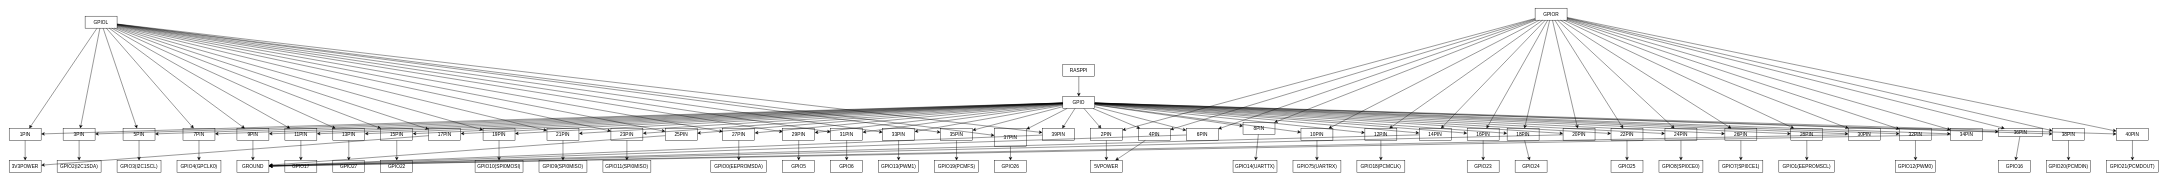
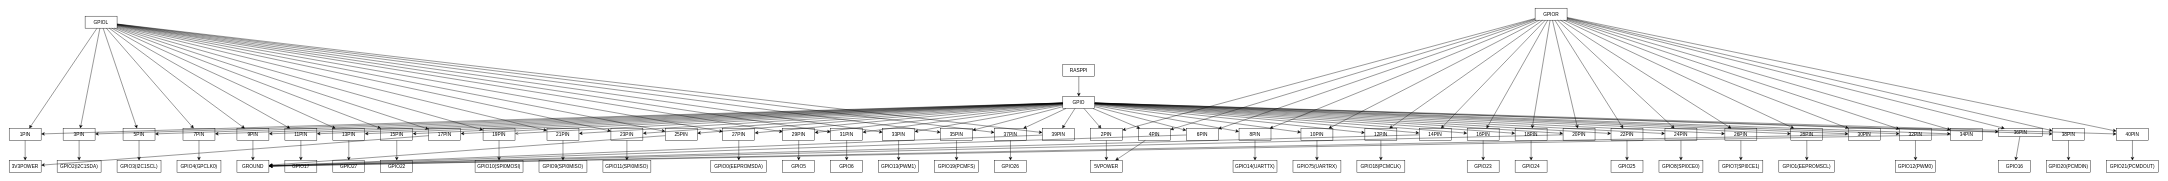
(1259, 129) -> (1255, 135)
(519, 133) -> (518, 134)
(1524, 135) -> (1532, 135)
(1011, 138) -> (1011, 135)
